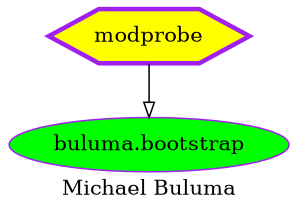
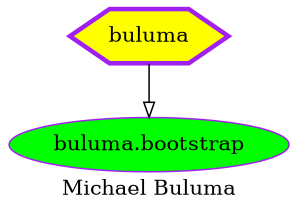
(149, 36) -> (149, 36)
